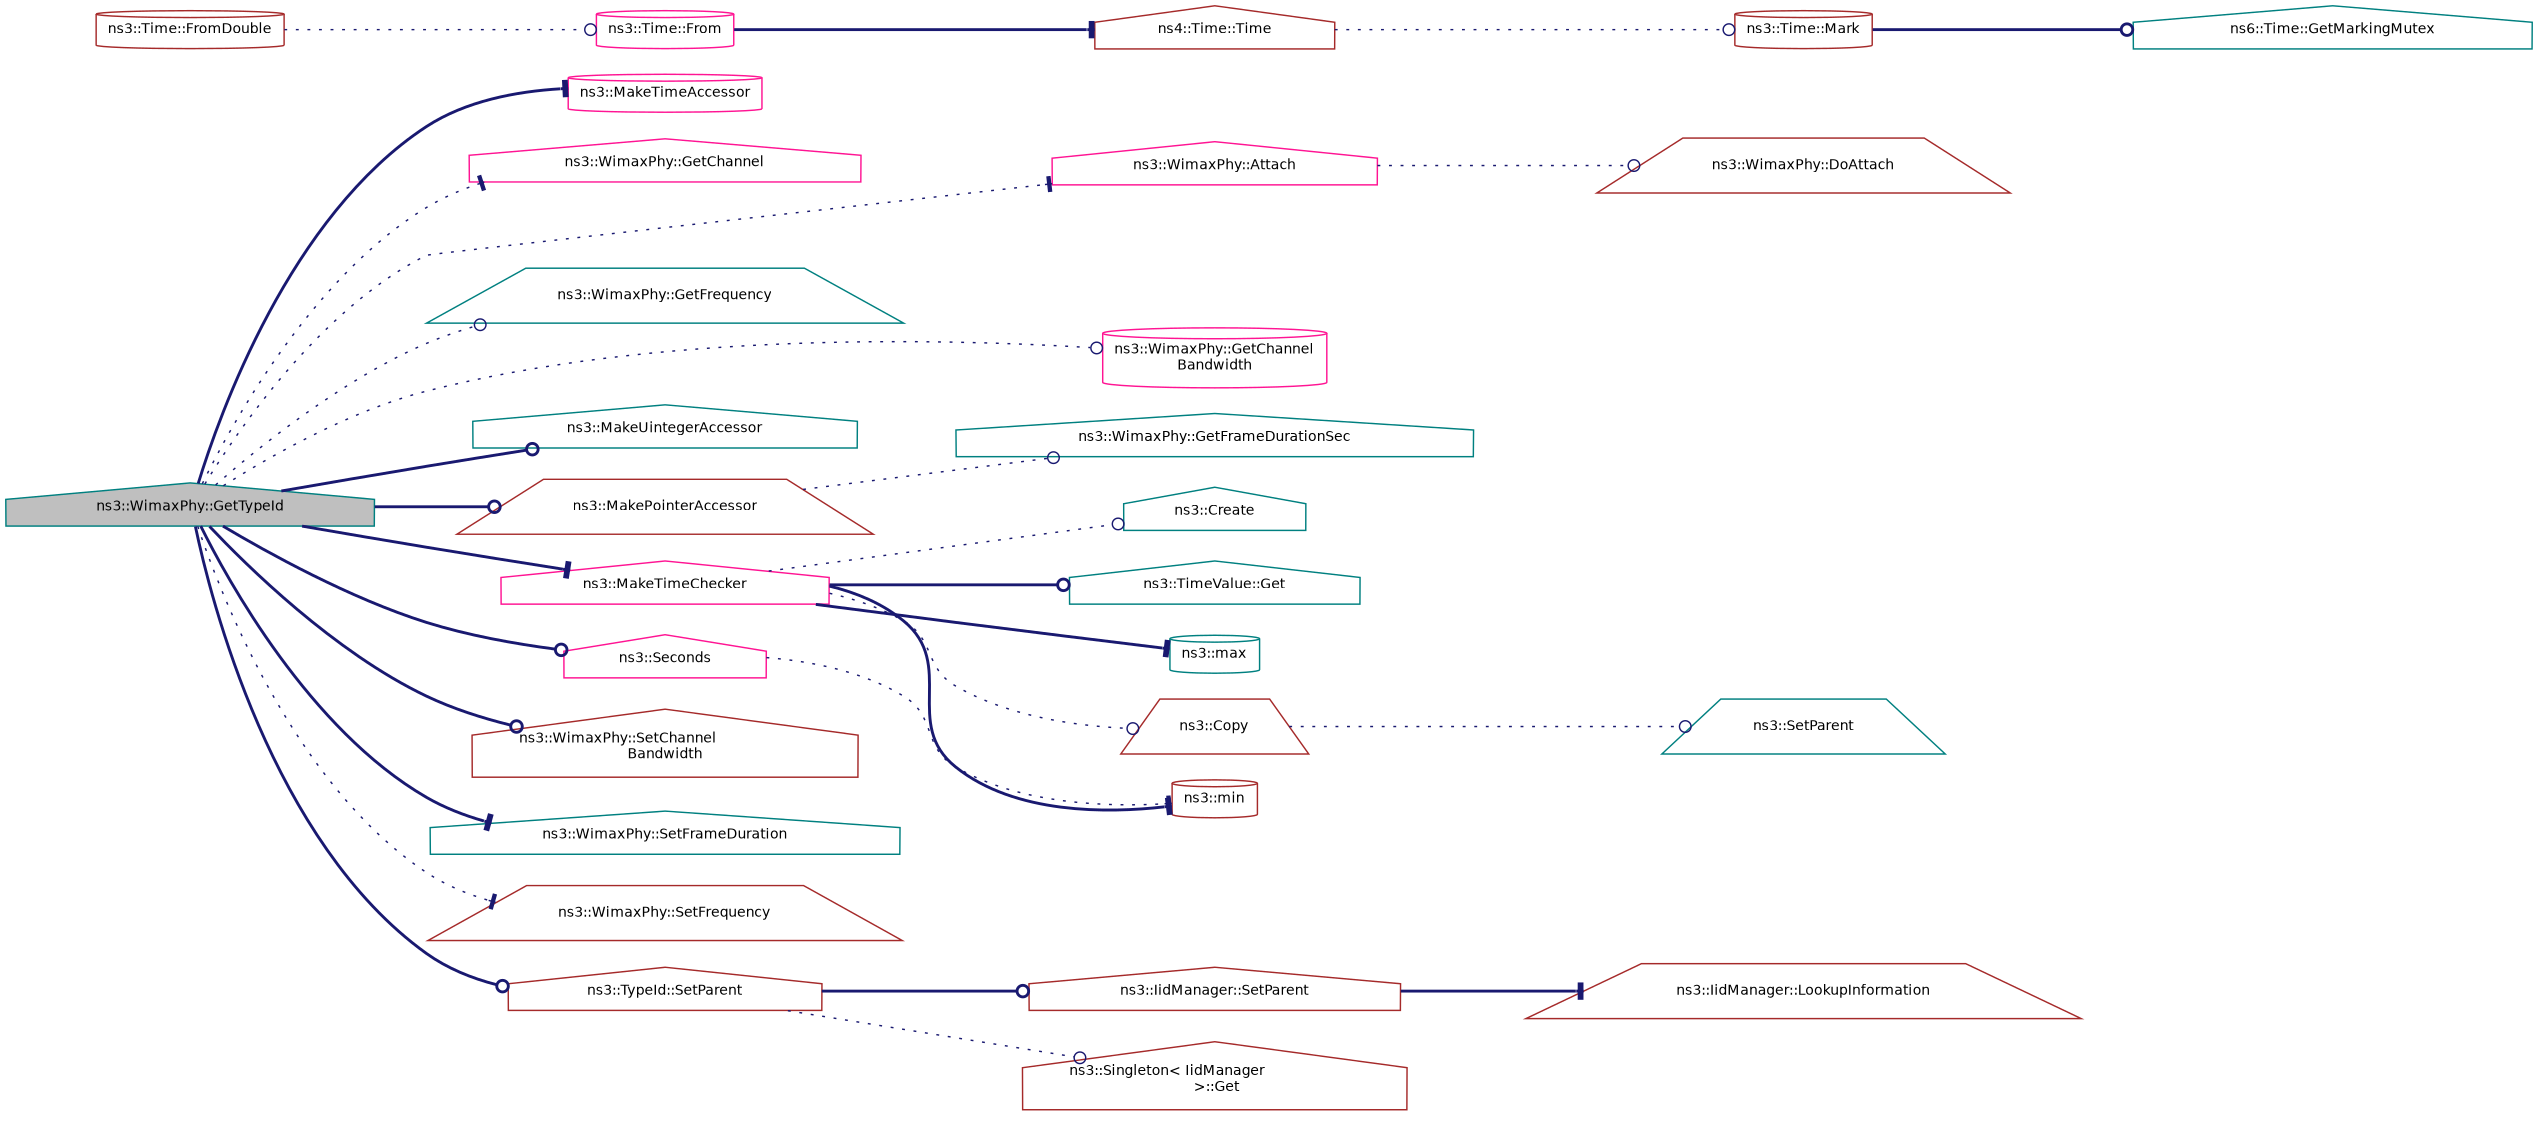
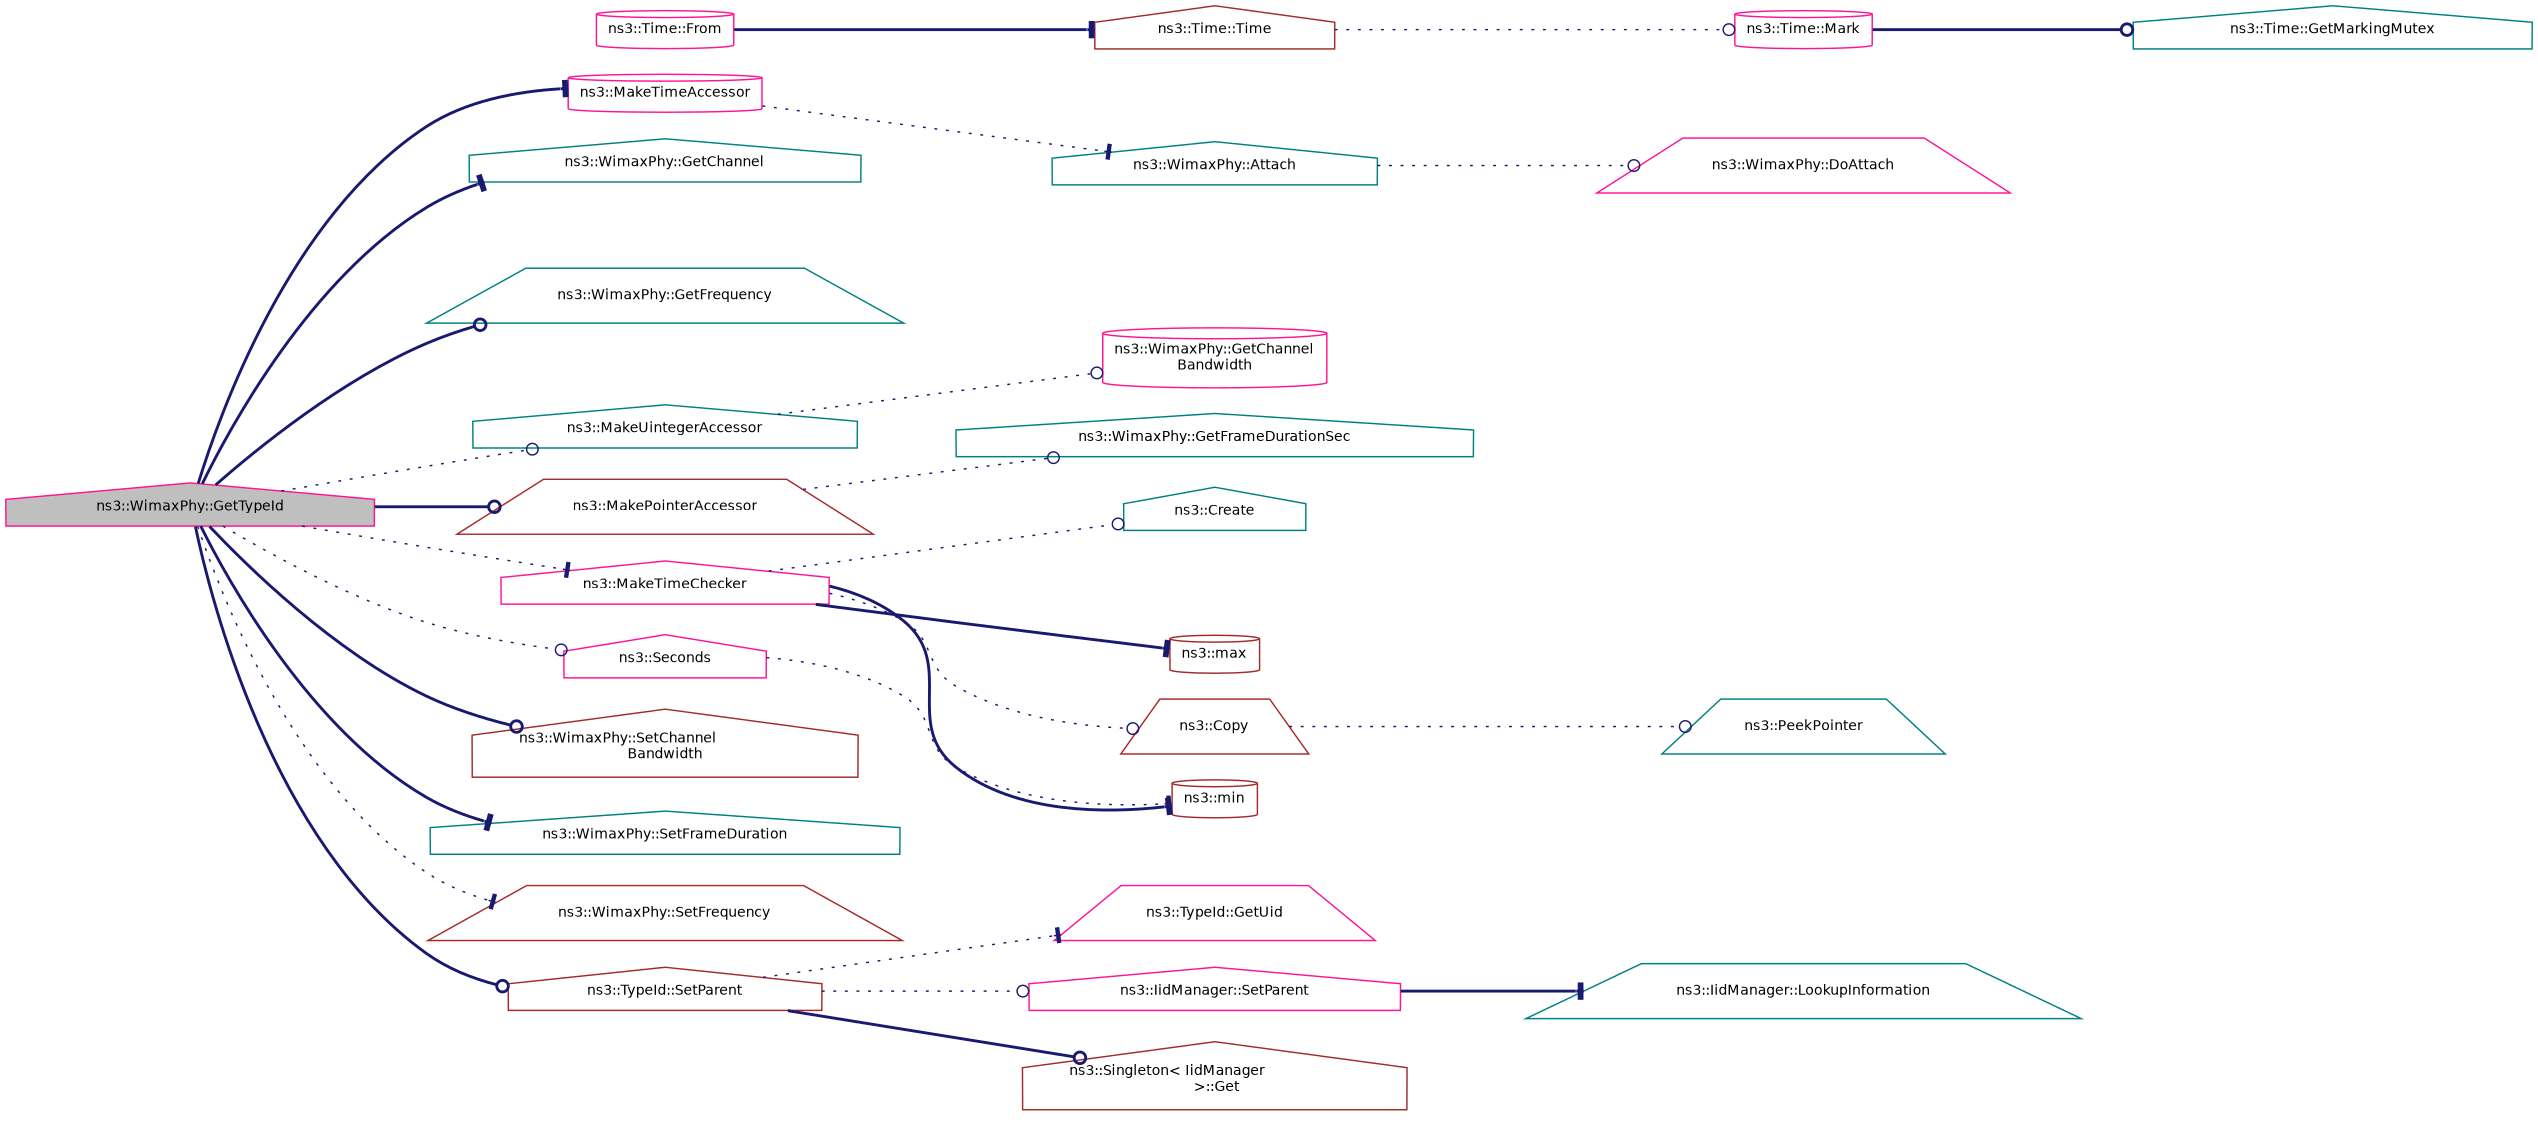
(190, 30) -> none
(1215, 30) -> (1215, 30)
(1804, 30) -> (1804, 30)
(2333, 30) -> (2333, 30)
(665, 163) -> (665, 163)
(1215, 166) -> (1215, 166)
(1804, 166) -> (1804, 166)
(575, 238) -> (933, 129)
(314, 309) -> (314, 309)
(645, 354) -> (934, 394)
(337, 392) -> (337, 392)
(404, 470) -> (404, 470)
(190, 507) -> (190, 507)
(432, 548) -> (432, 548)
(1215, 585) -> none
(382, 606) -> (382, 606)
(1215, 654) -> (1215, 654)
(1804, 727) -> (1804, 727)
none -> (1215, 913)
(919, 991) -> (919, 991)
(1215, 991) -> (1215, 991)
(1804, 991) -> (1804, 991)
(931, 1034) -> (931, 1034)
